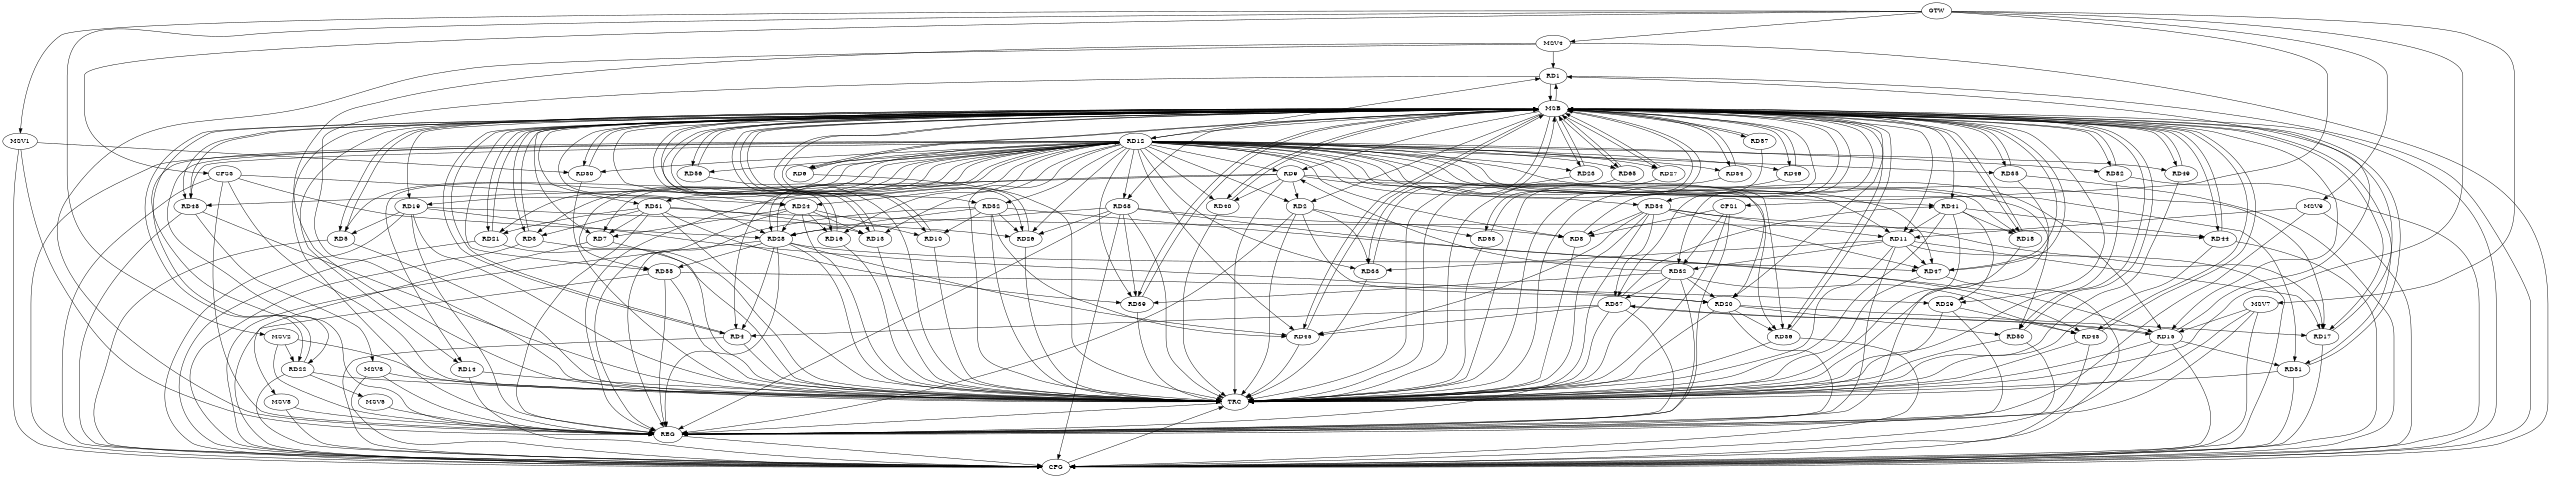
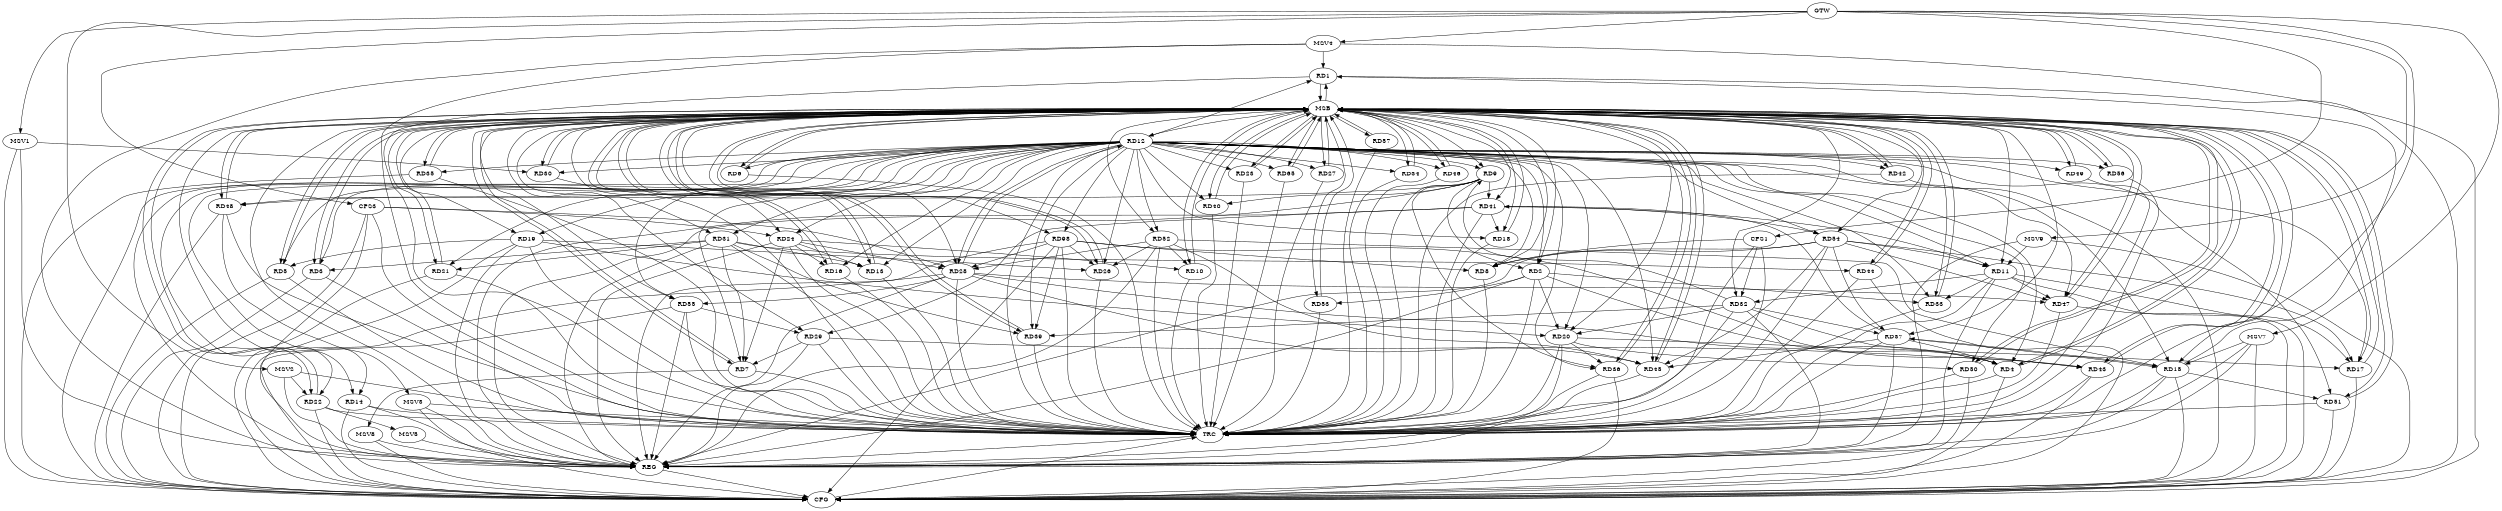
(2115, 174) -> (1897, 174)
(1122, 206) -> (1061, 239)
(2077, 222) -> (1660, 212)
none -> (1755, 338)
none -> (780, 352)
none -> (433, 428)
(2478, 431) -> (482, 138)
